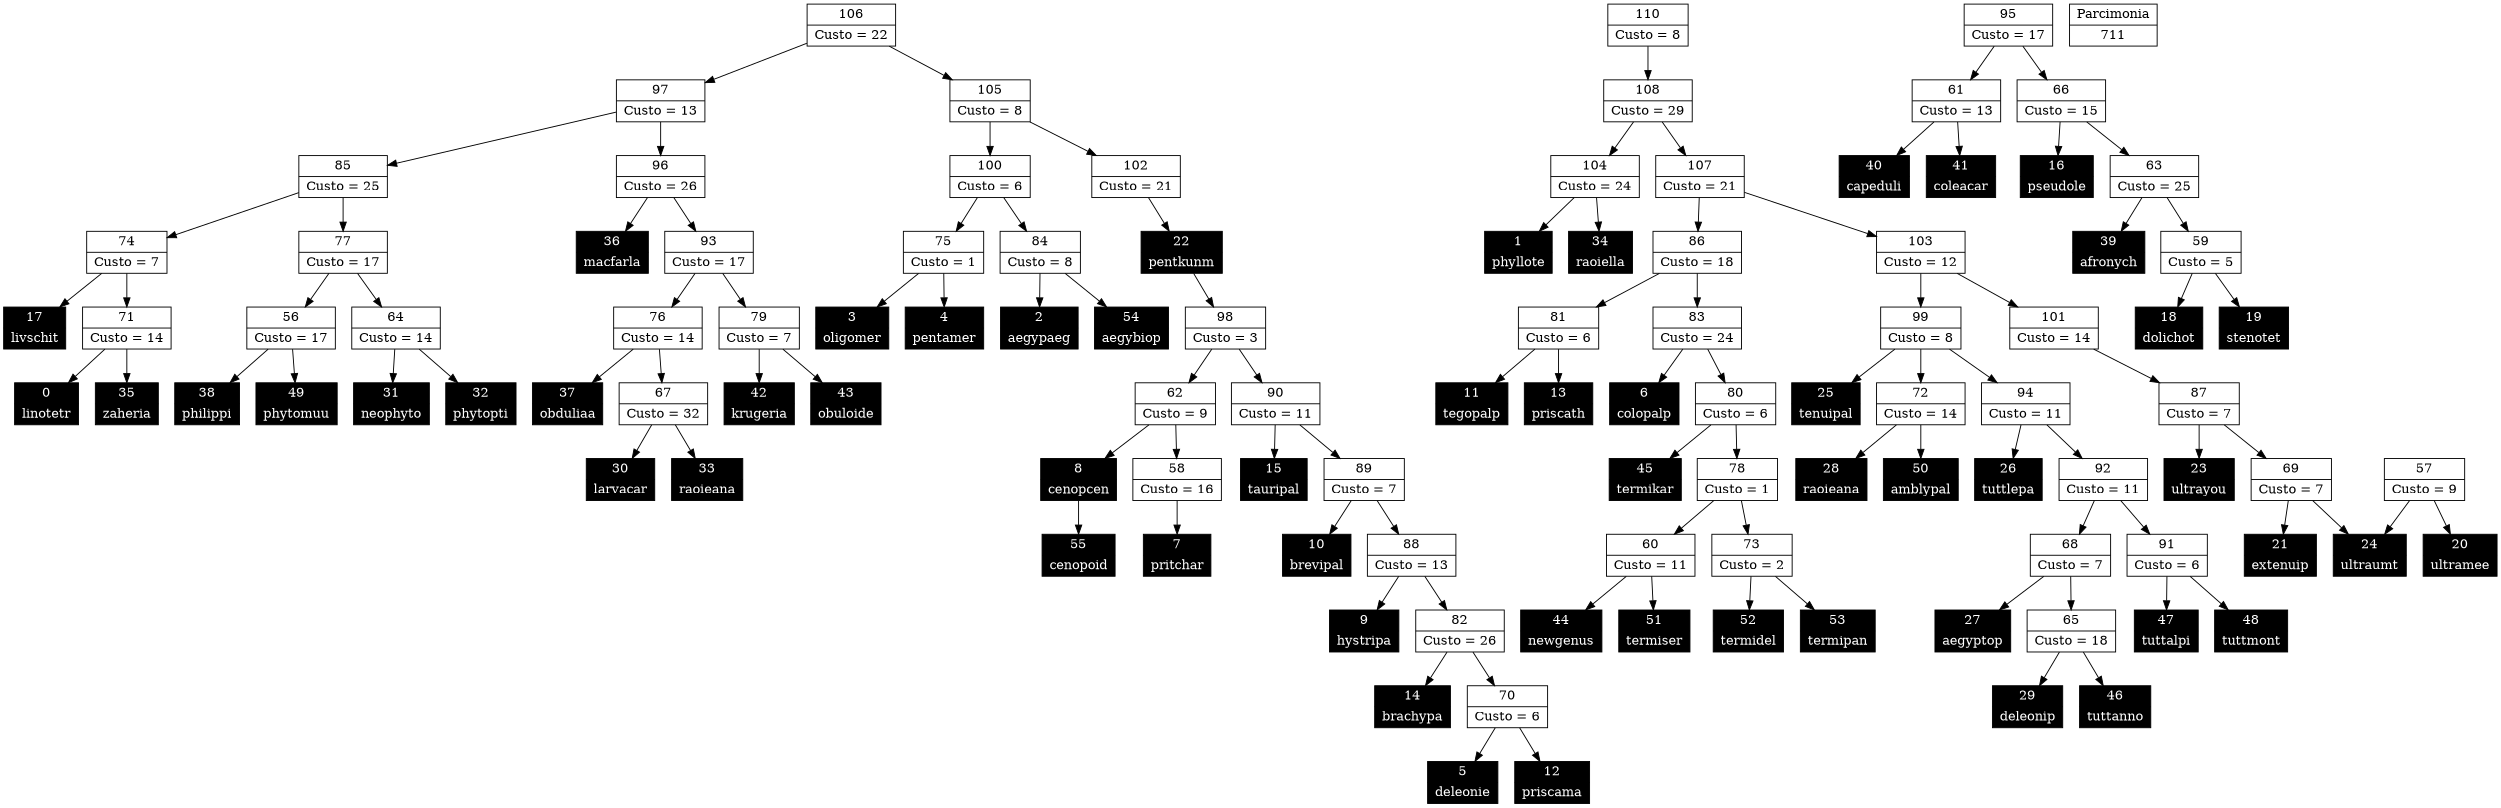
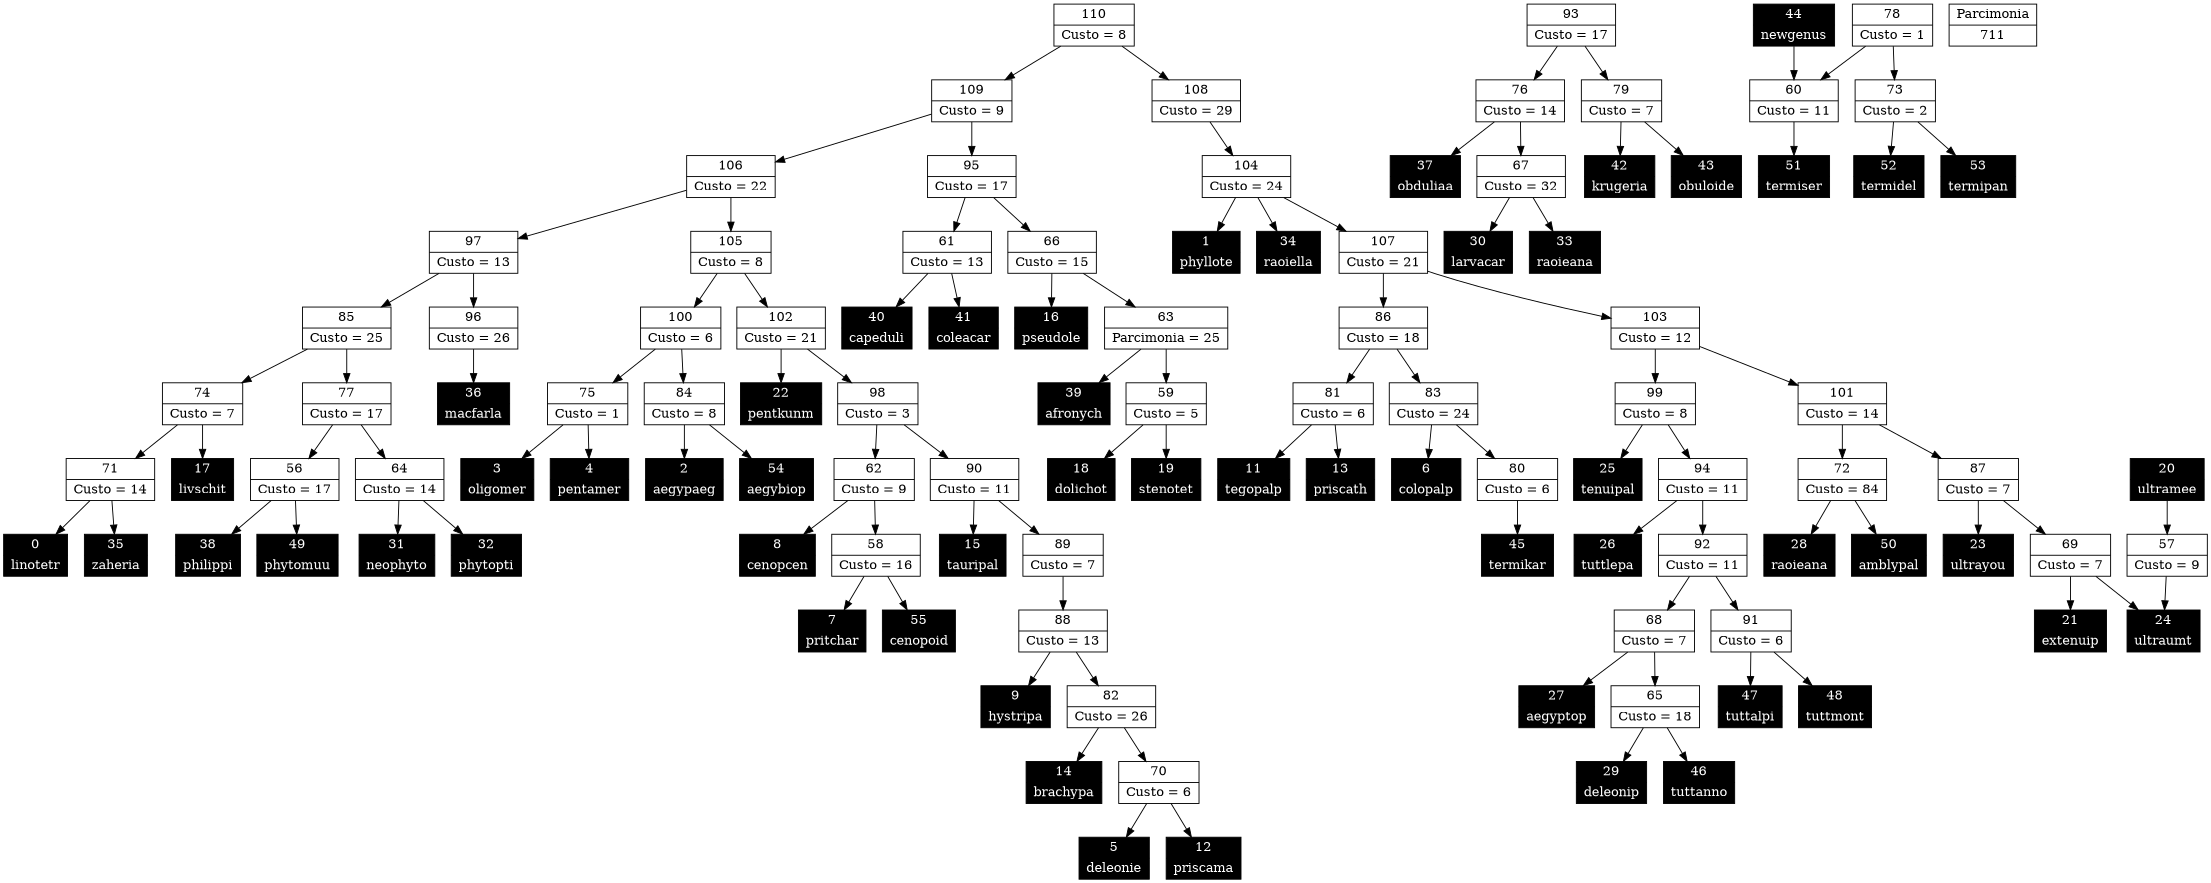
none -> (972, 101)
(1671, 135) -> (1311, 212)
(2154, 187) -> (1166, 338)
(682, 211) -> none
(1201, 286) -> (826, 363)
(1921, 361) -> (1842, 437)
(1921, 414) -> (1842, 490)
(1736, 437) -> none
(1079, 513) -> (895, 589)
(2440, 513) -> (2167, 513)
(1317, 555) -> none
(1610, 590) -> (1794, 58)
